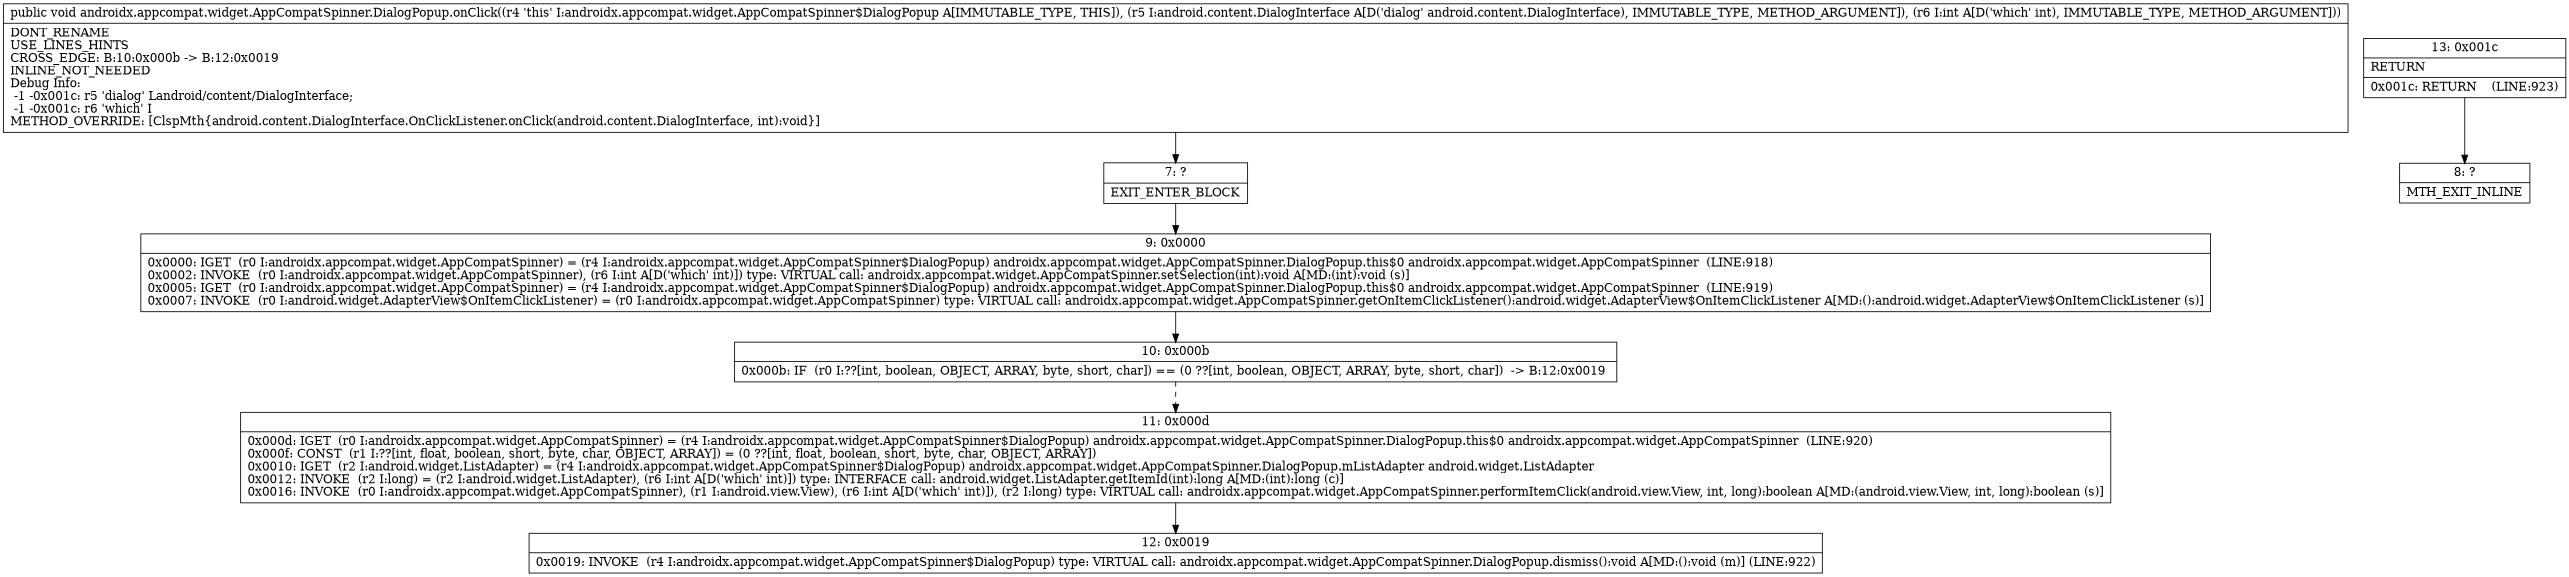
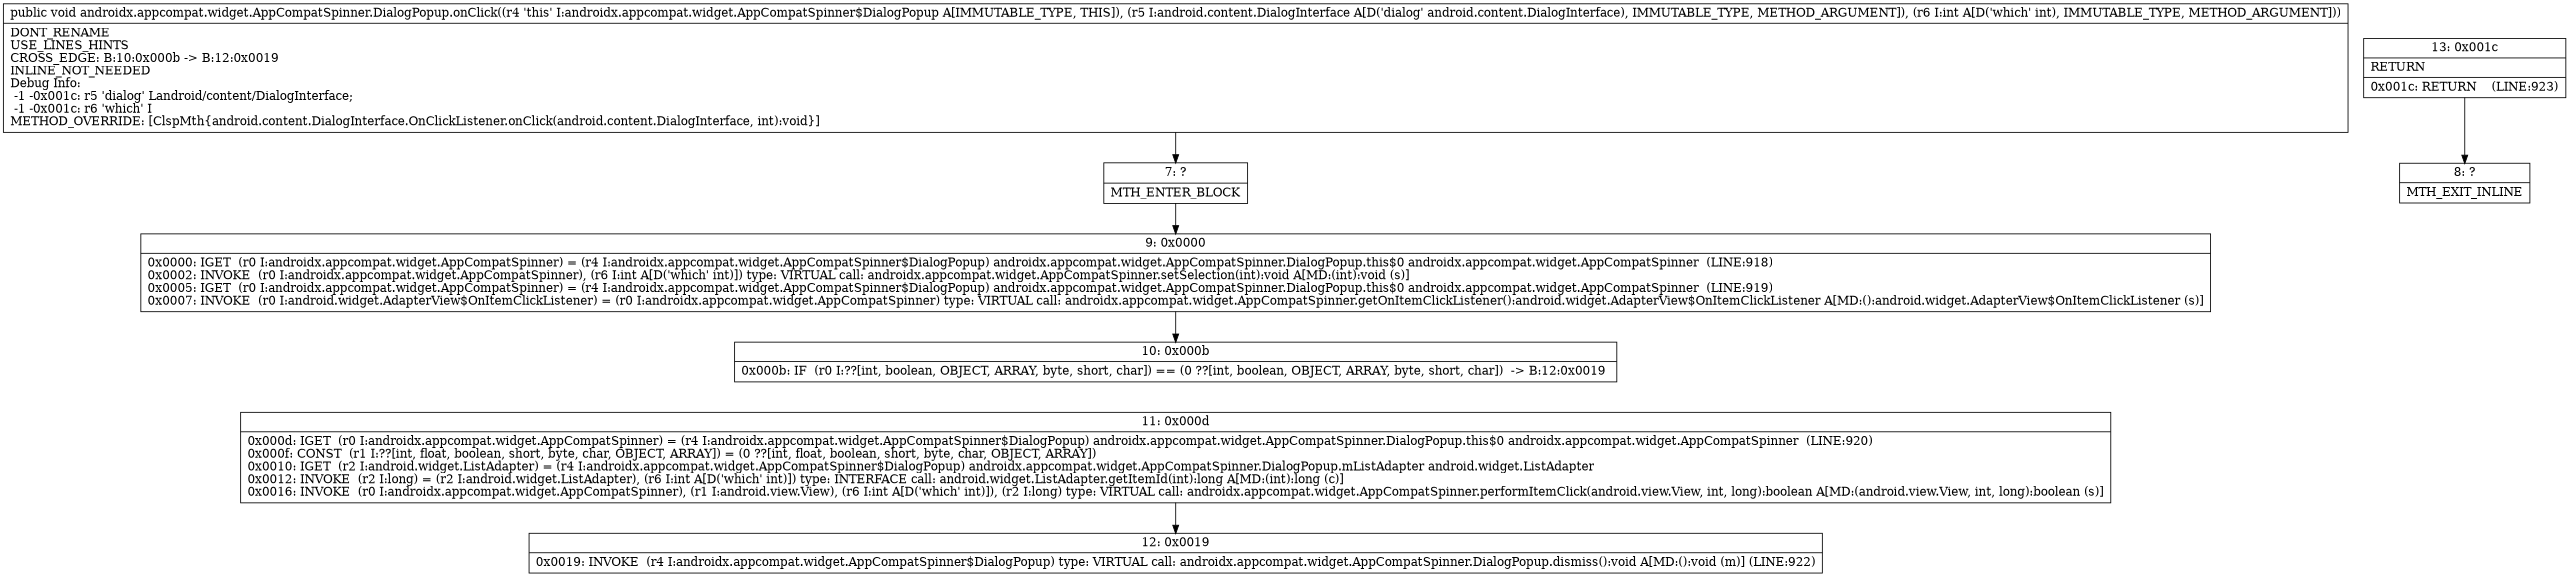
(1175, 193) -> (1176, 193)
(1176, 393) -> none
